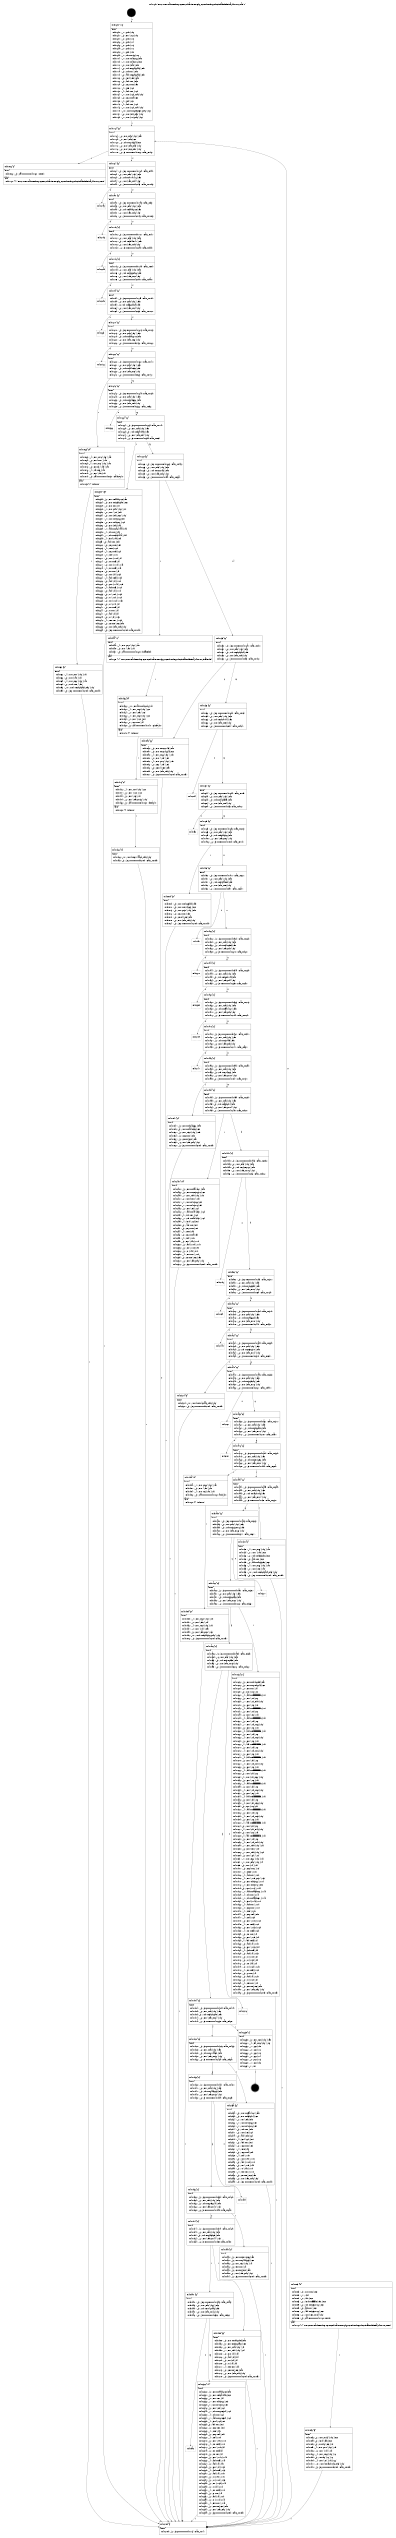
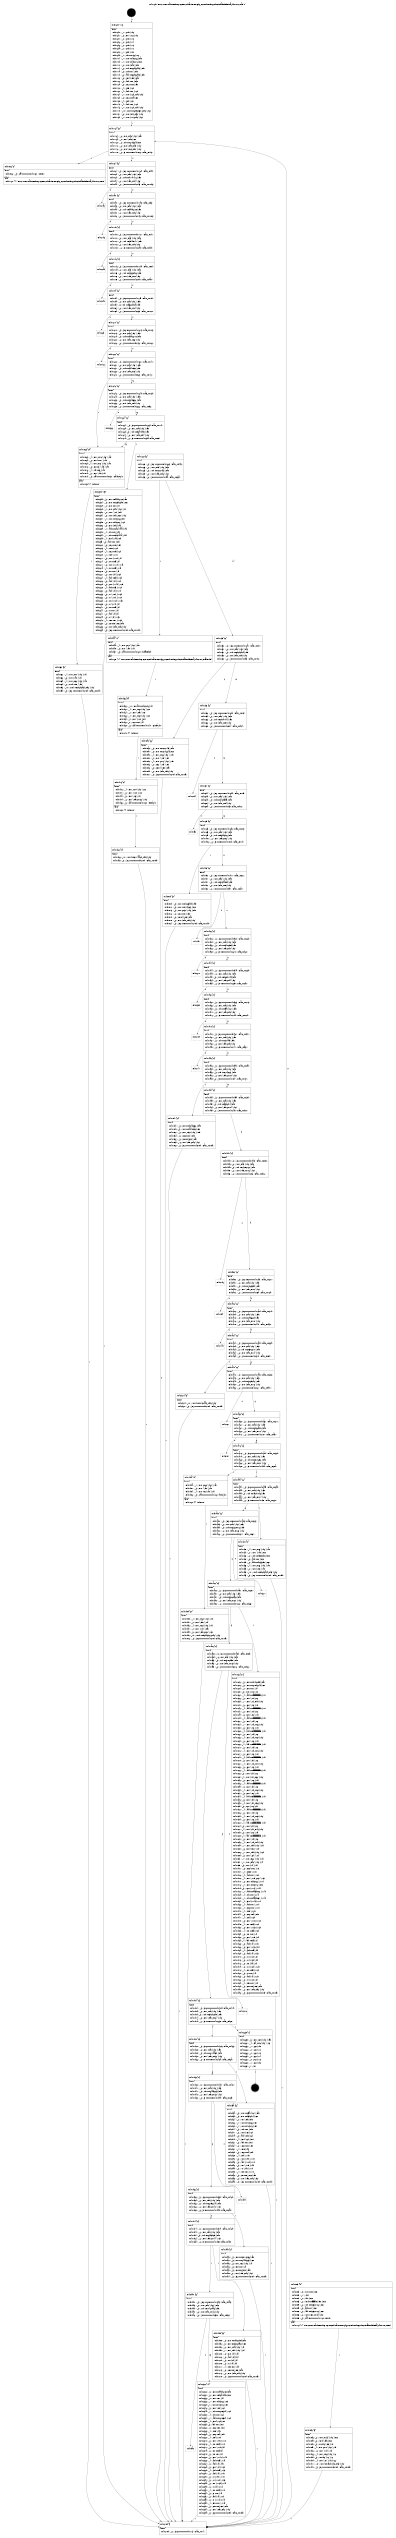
(150, 447) -> (125, 444)
(195, 1223) -> none
